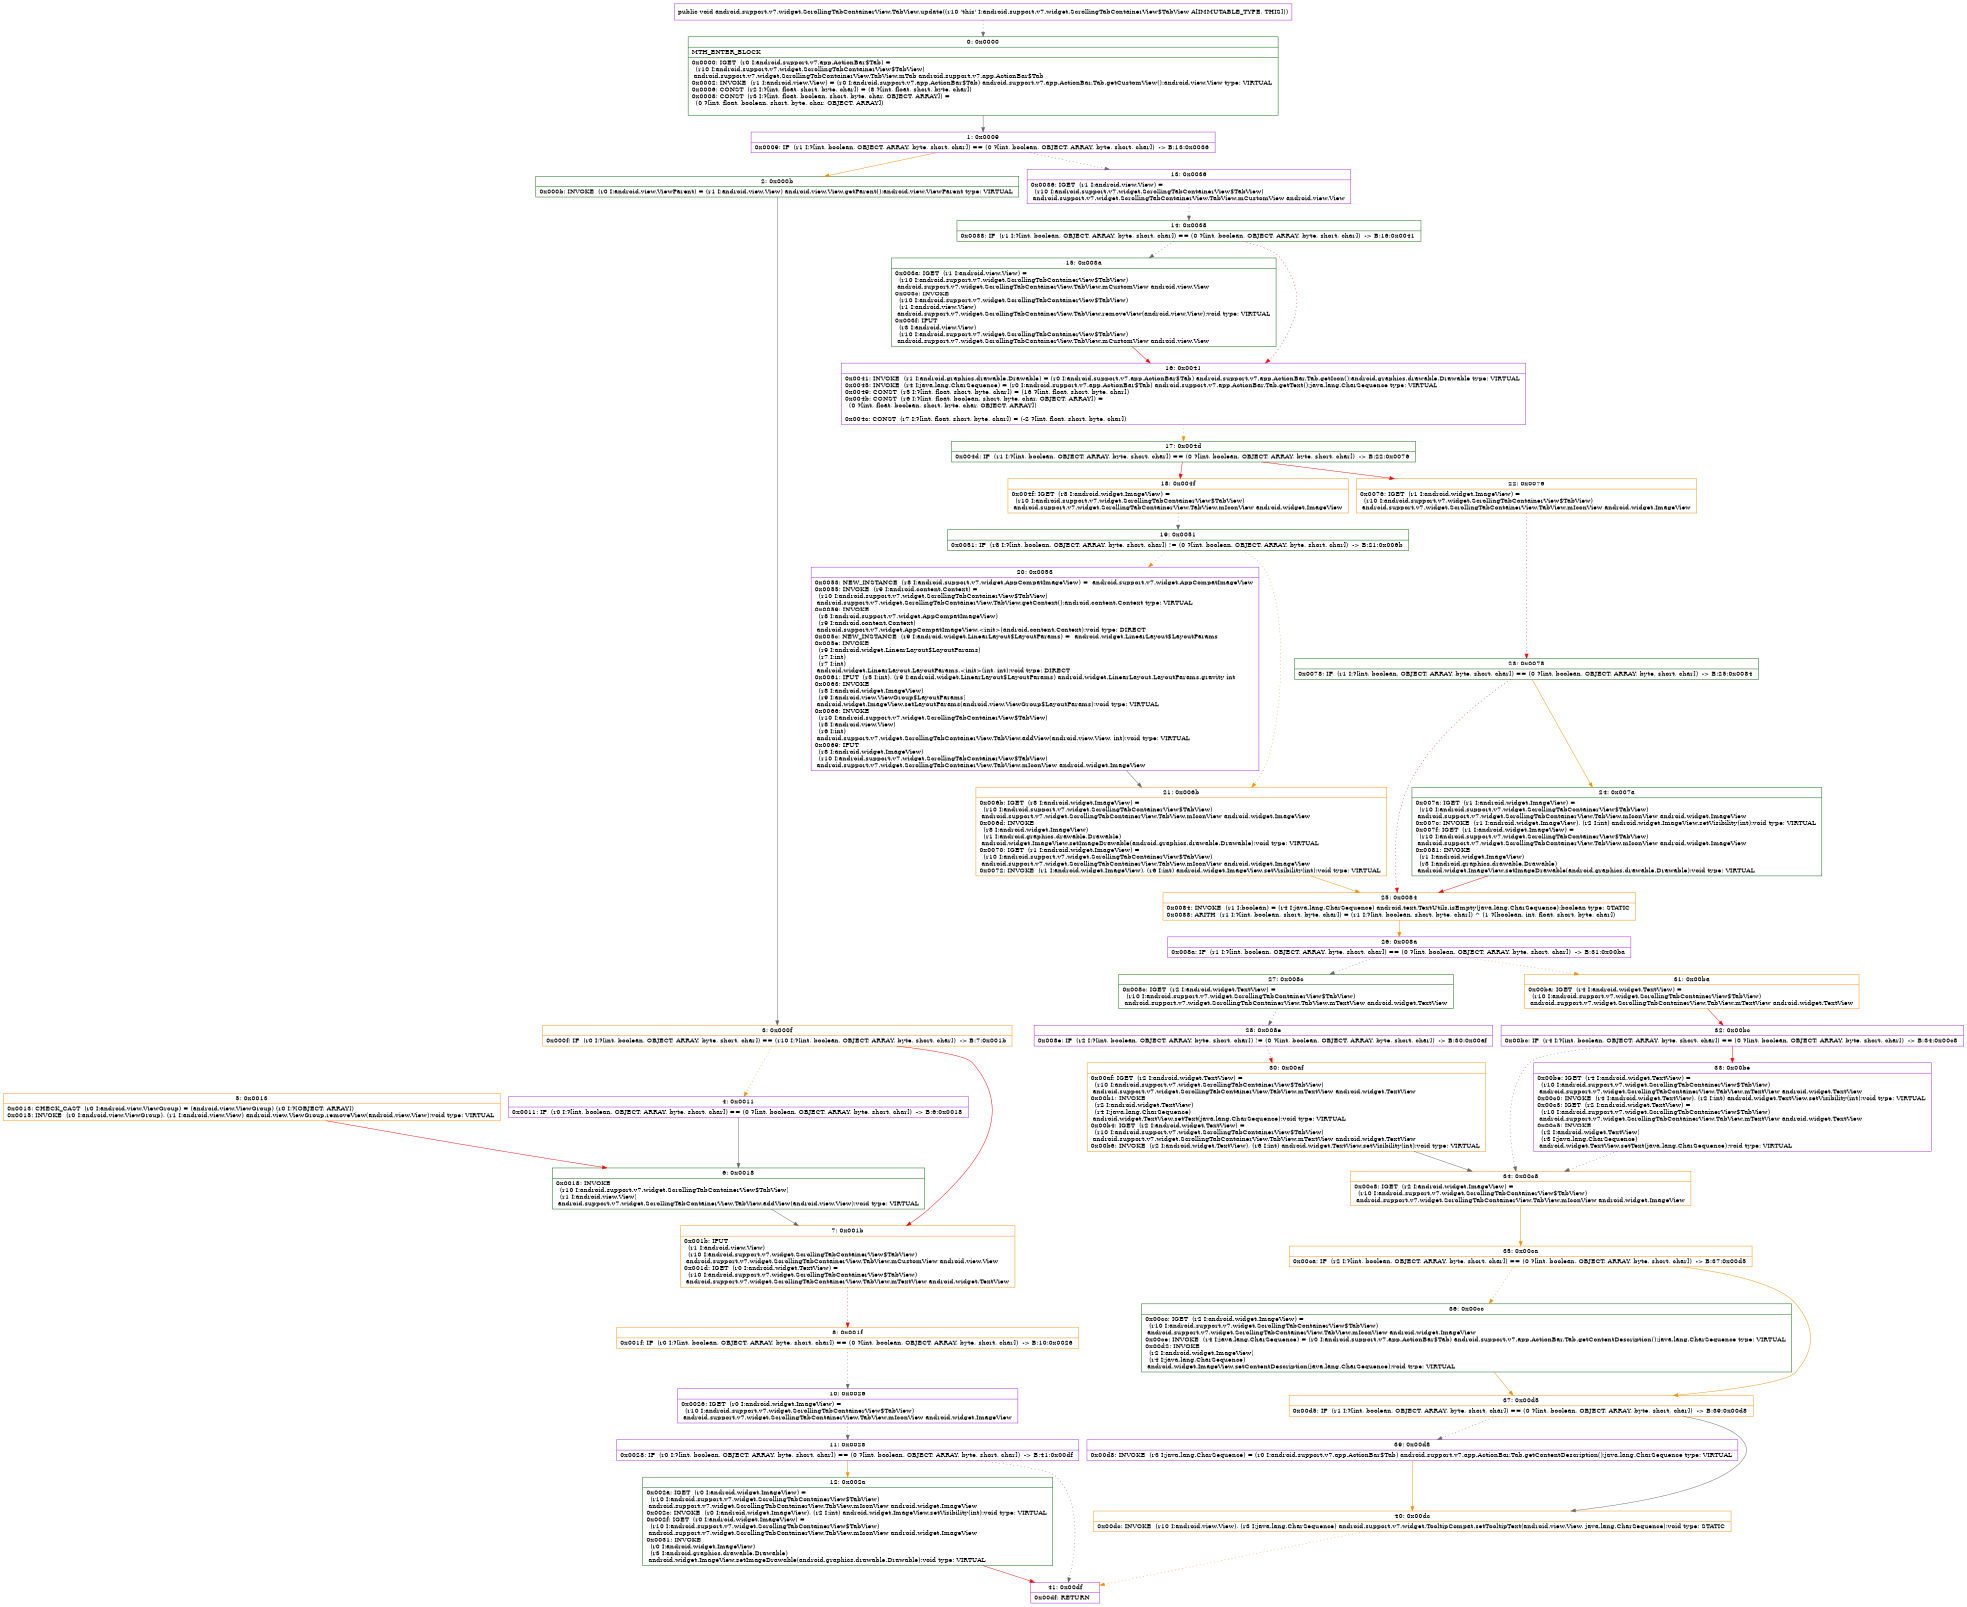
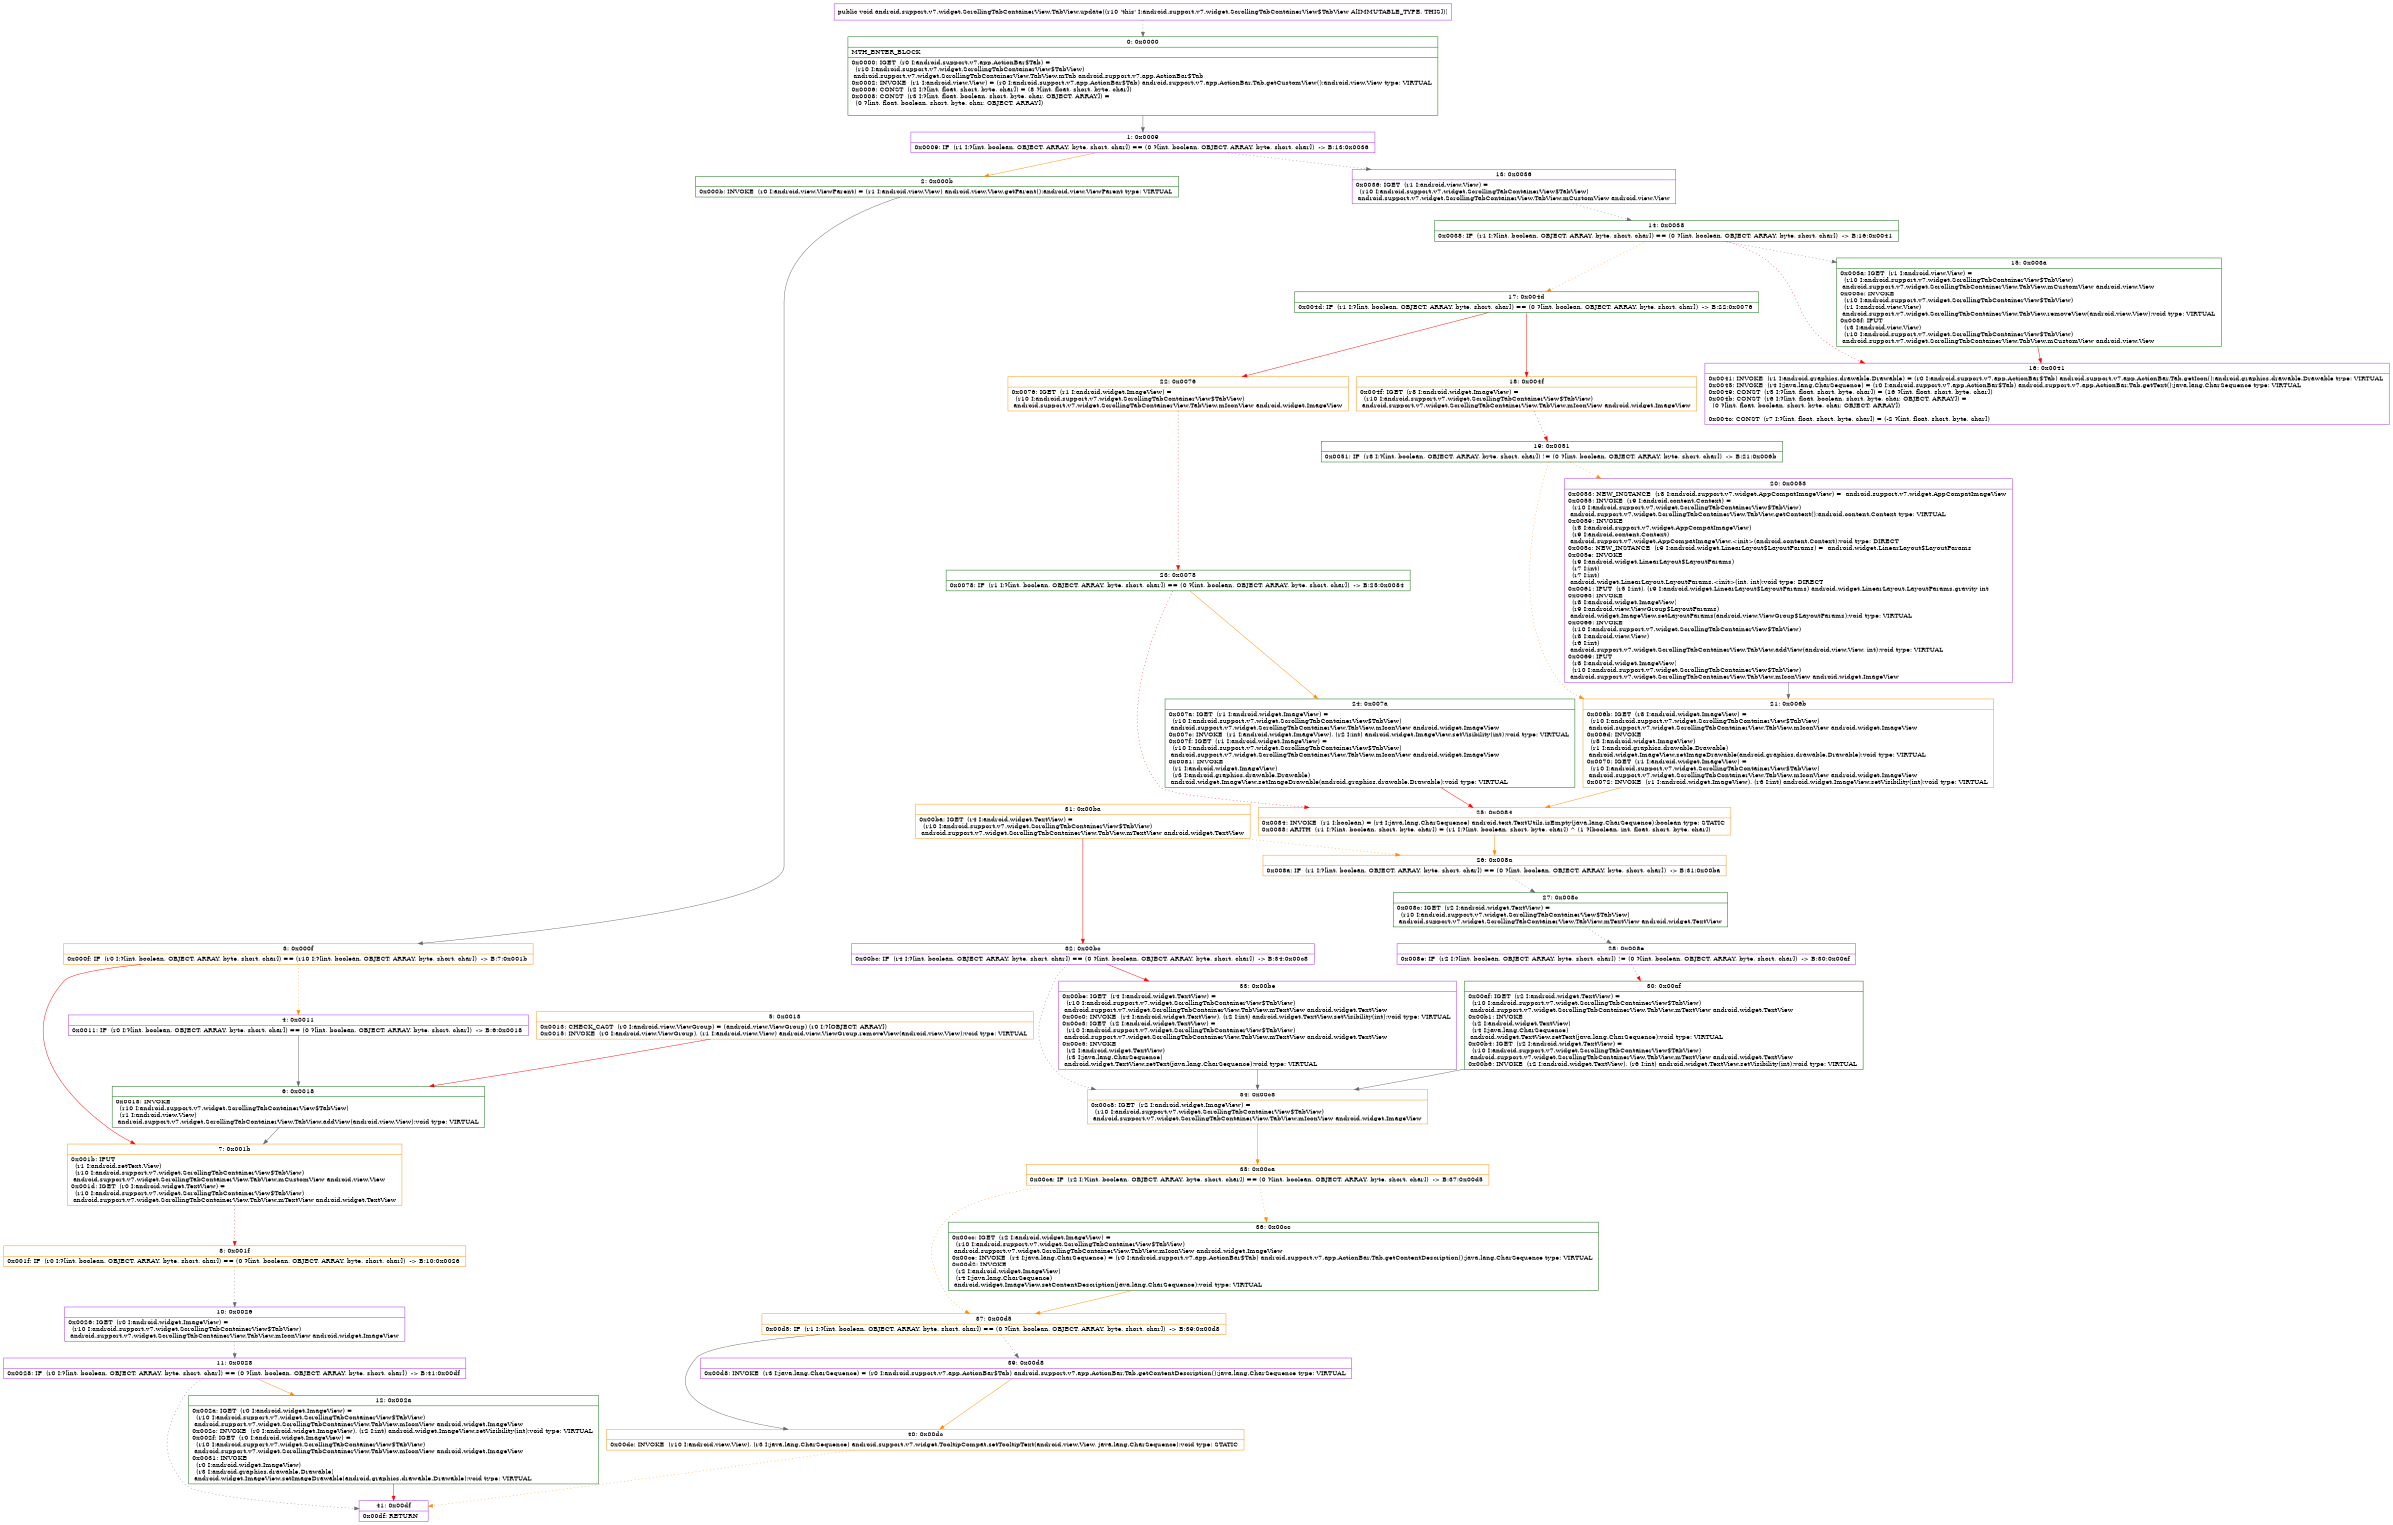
(1184, 431) -> (1599, 266)
(1178, 519) -> (1540, 424)
(1399, 947) -> (1495, 866)
(1520, 966) -> (1319, 847)
(1286, 1107) -> (1664, 1025)
(1593, 1161) -> (1258, 1077)
(725, 1248) -> (116, 1166)
(1811, 1338) -> (949, 1218)
